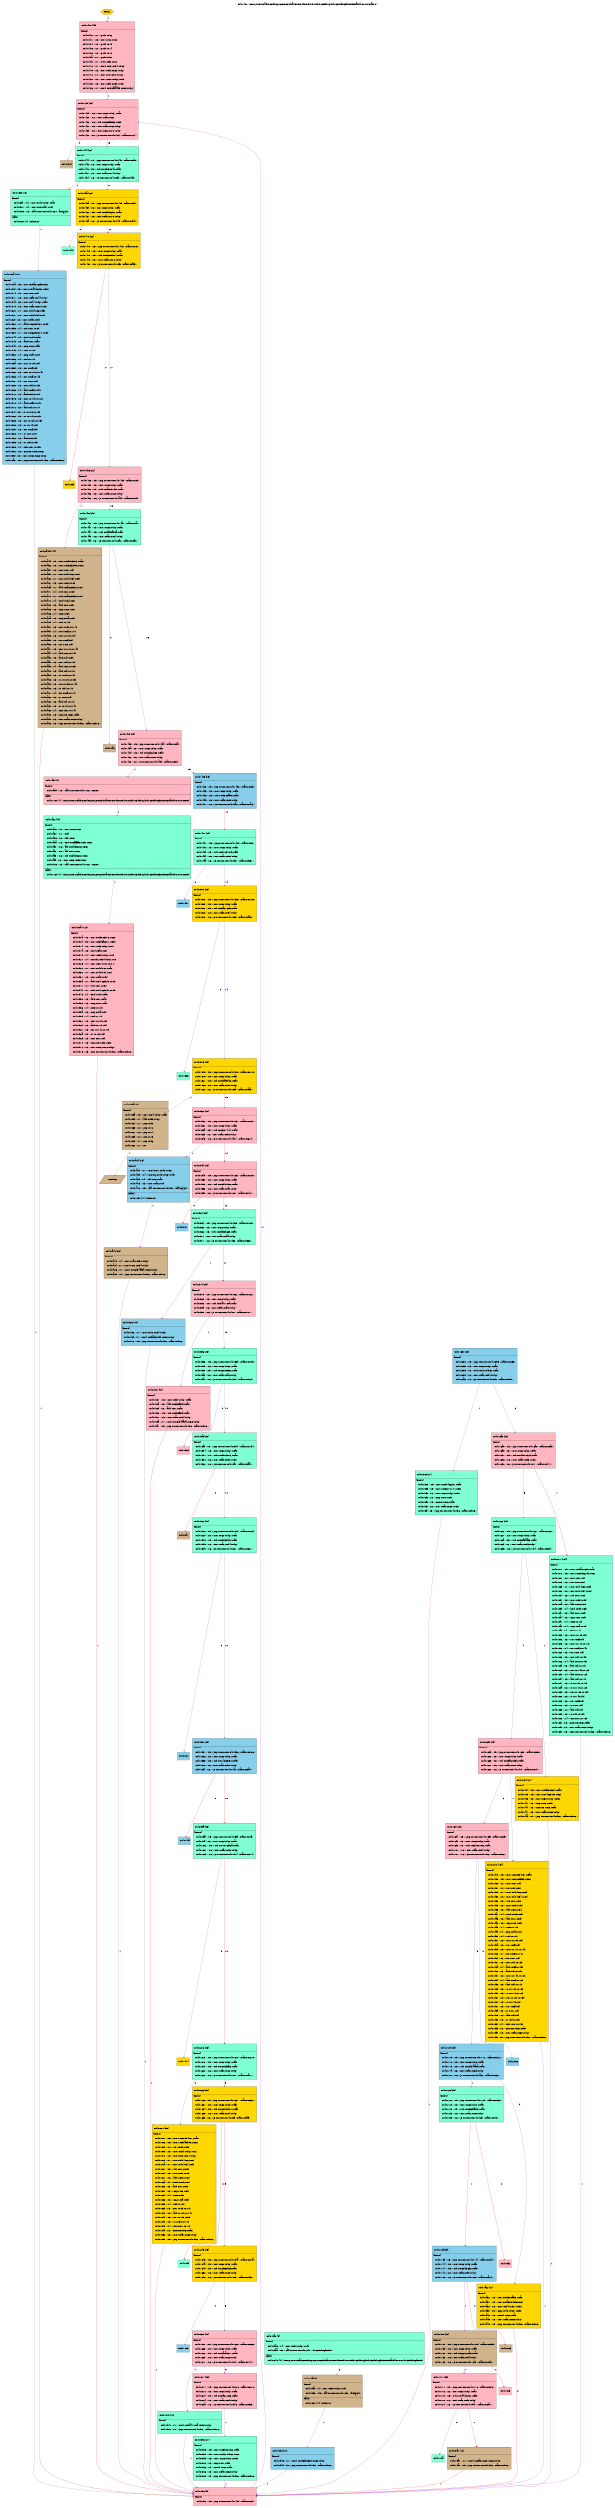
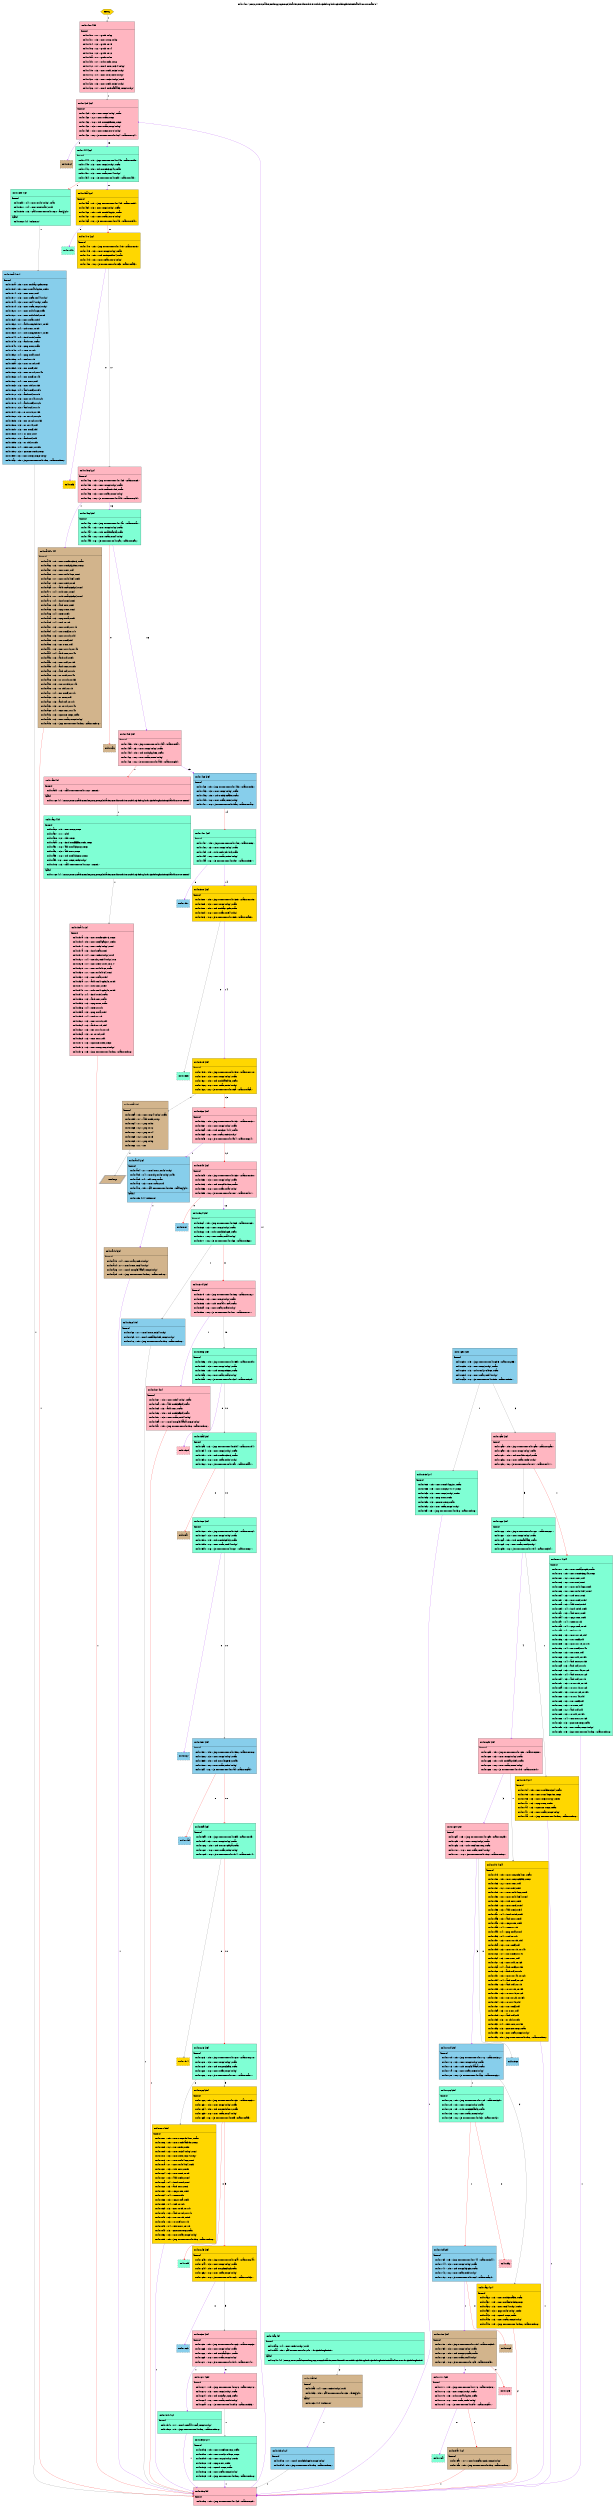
(88, 374) -> (88, 374)
